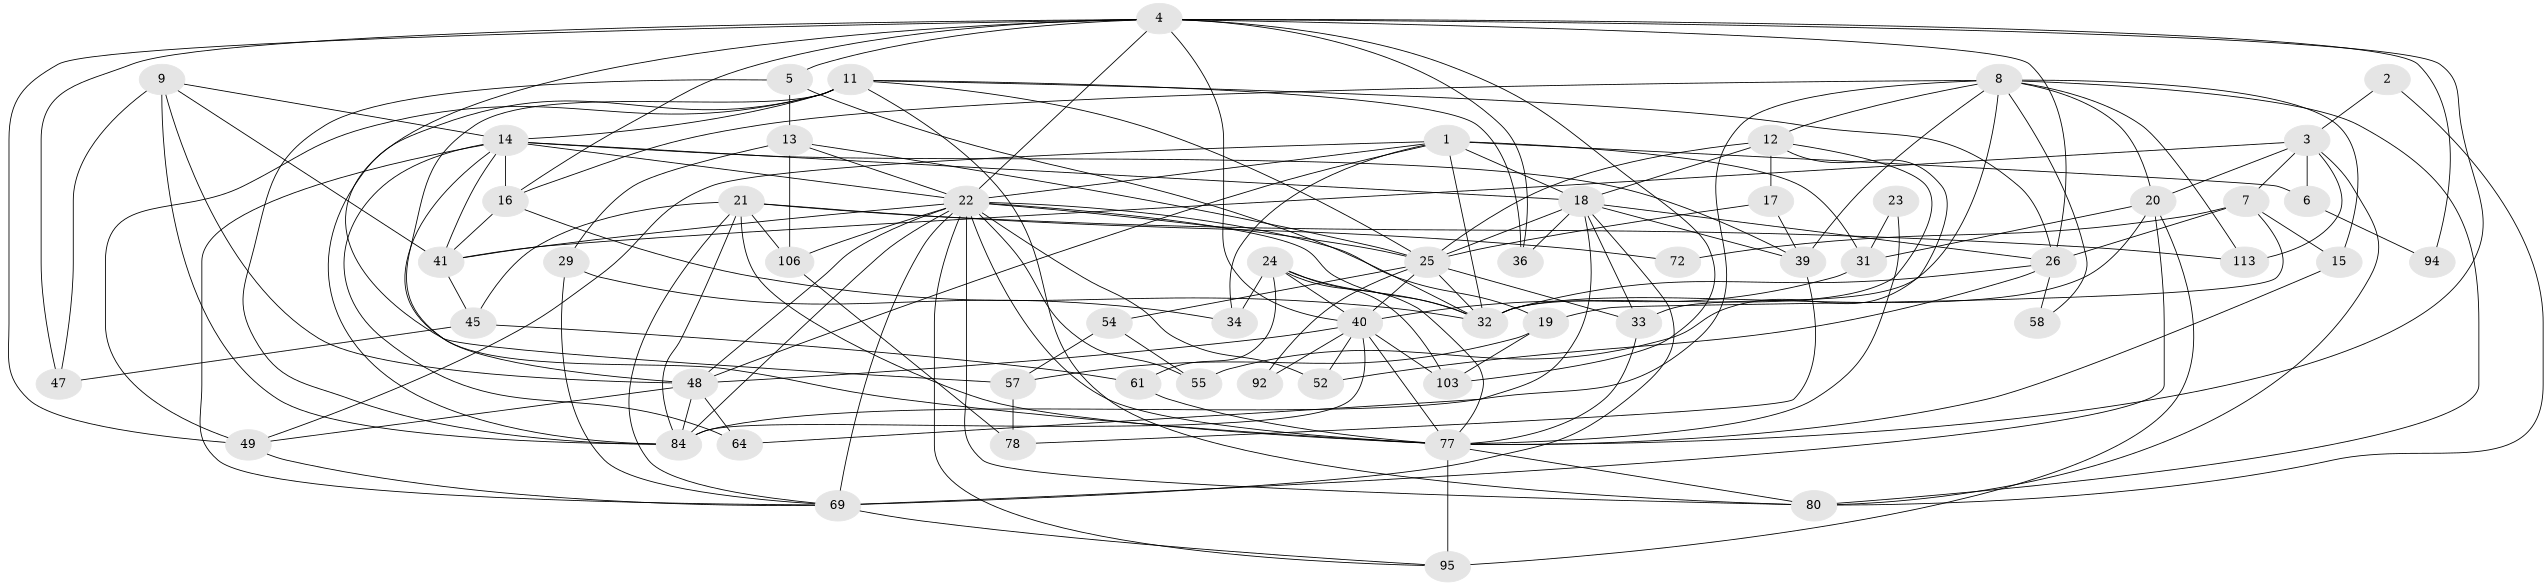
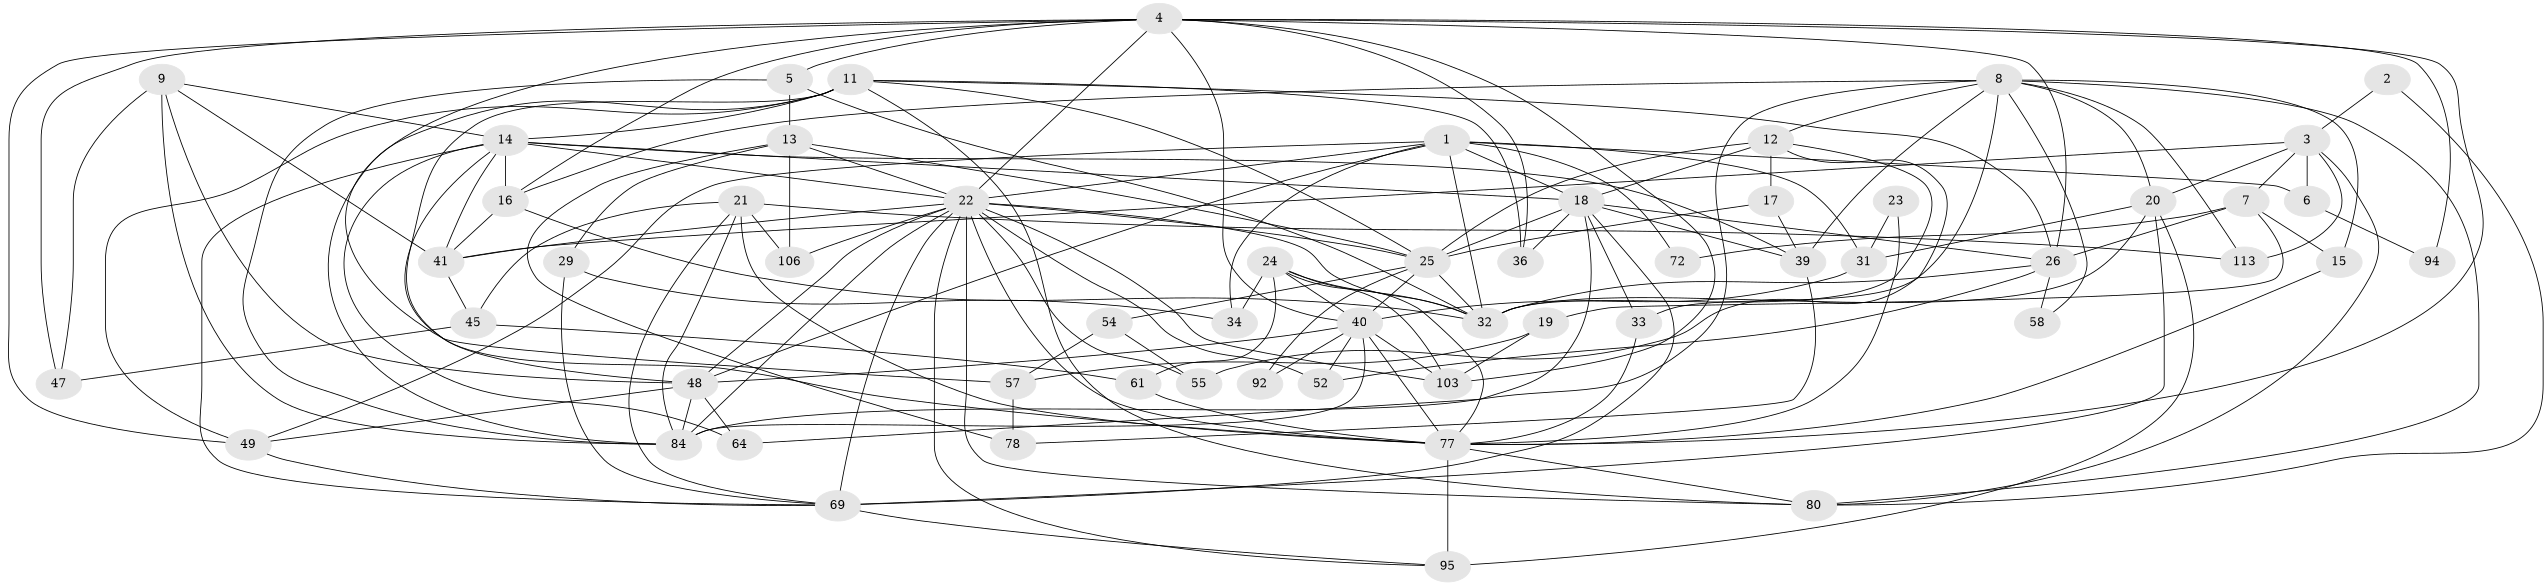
(1265, 231) -> (1191, 329)
(1366, 235) -> (1578, 169)
(1533, 293) -> none
(892, 346) -> (617, 320)
